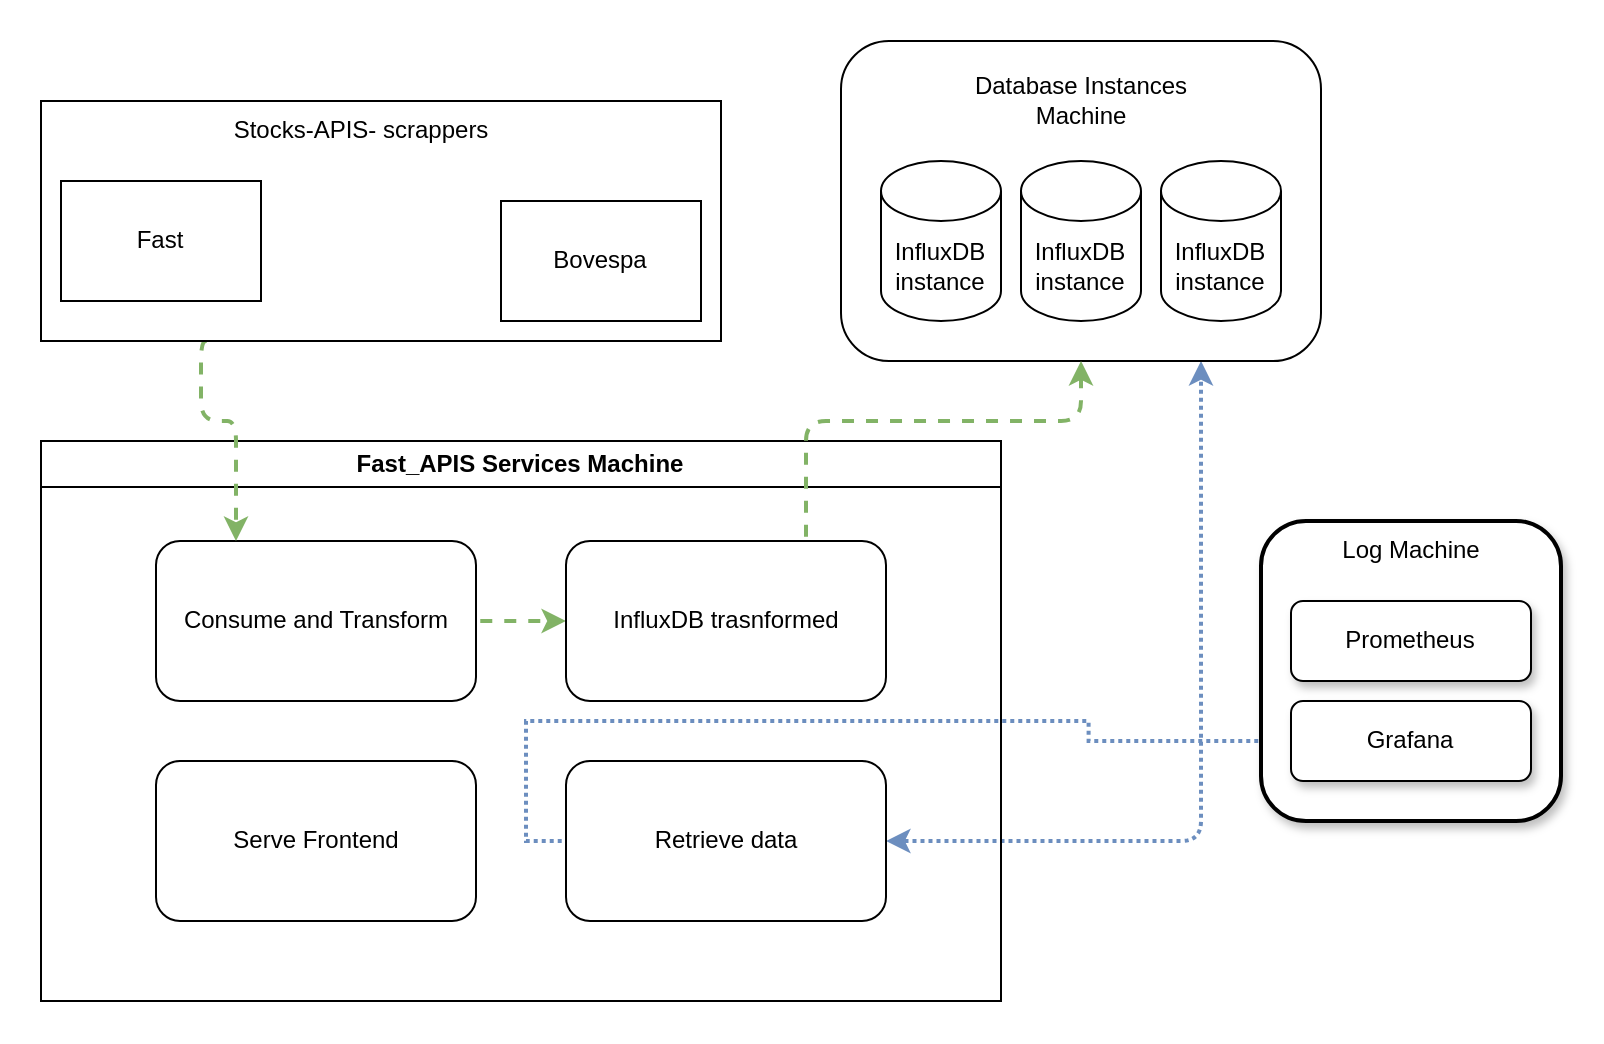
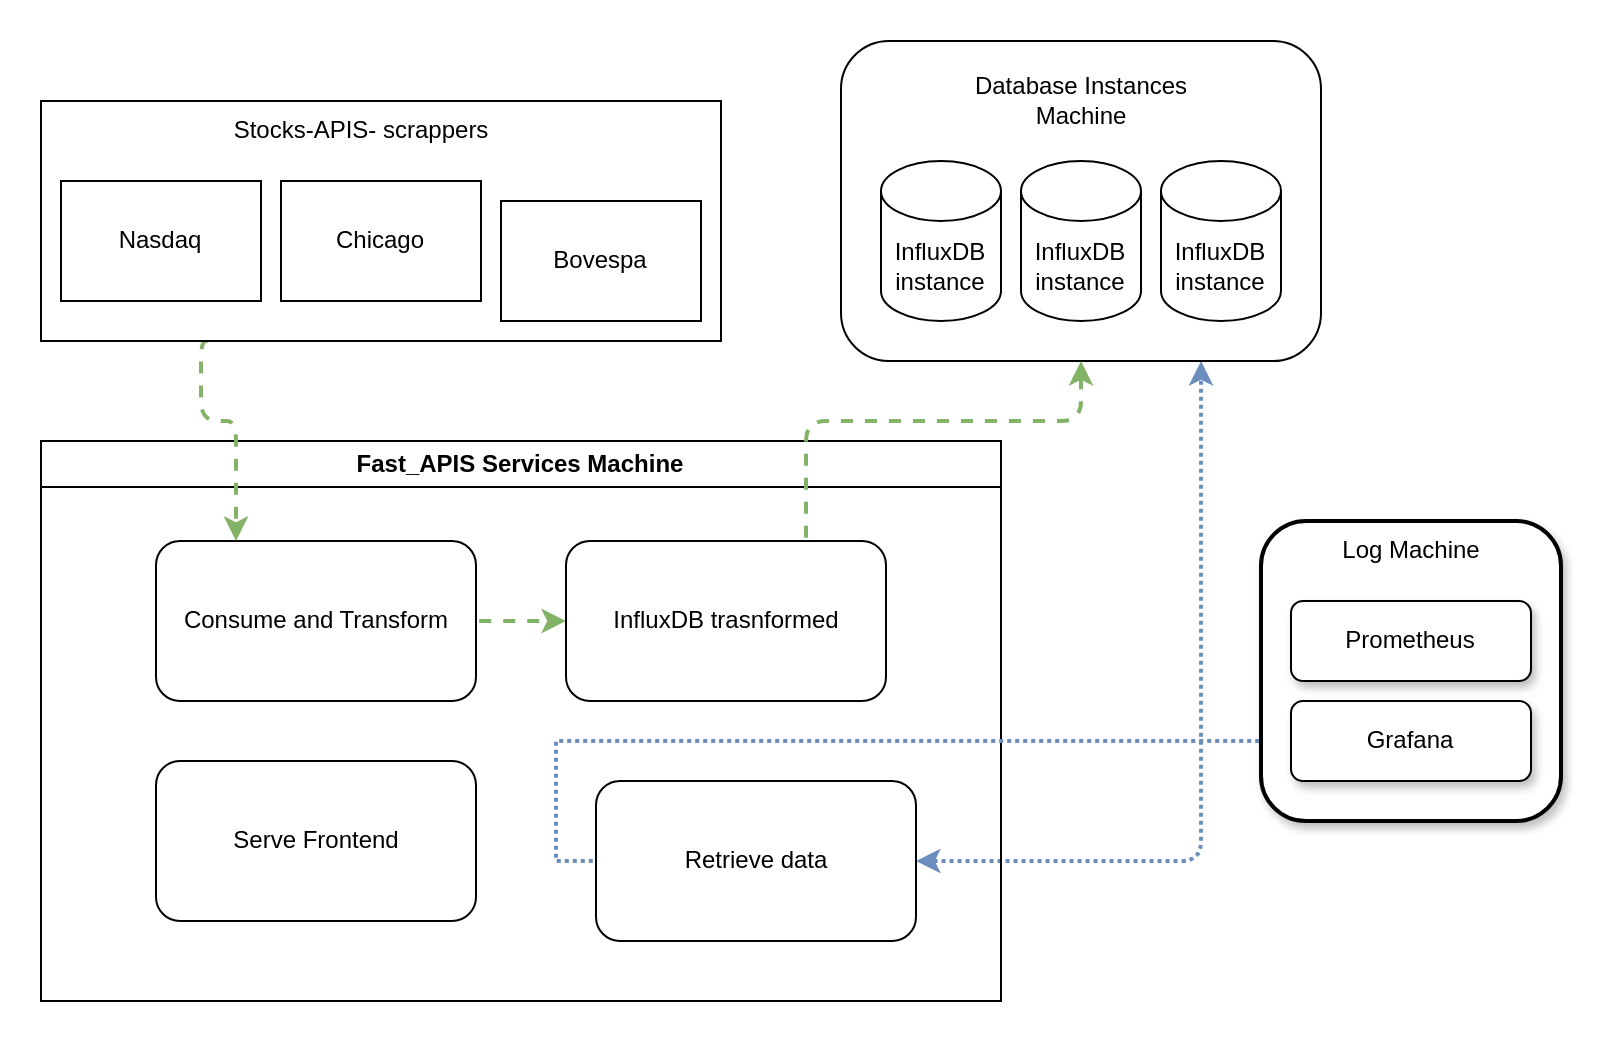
(161, 241) -> (161, 241)
none -> (381, 241)
(726, 841) -> (756, 861)
